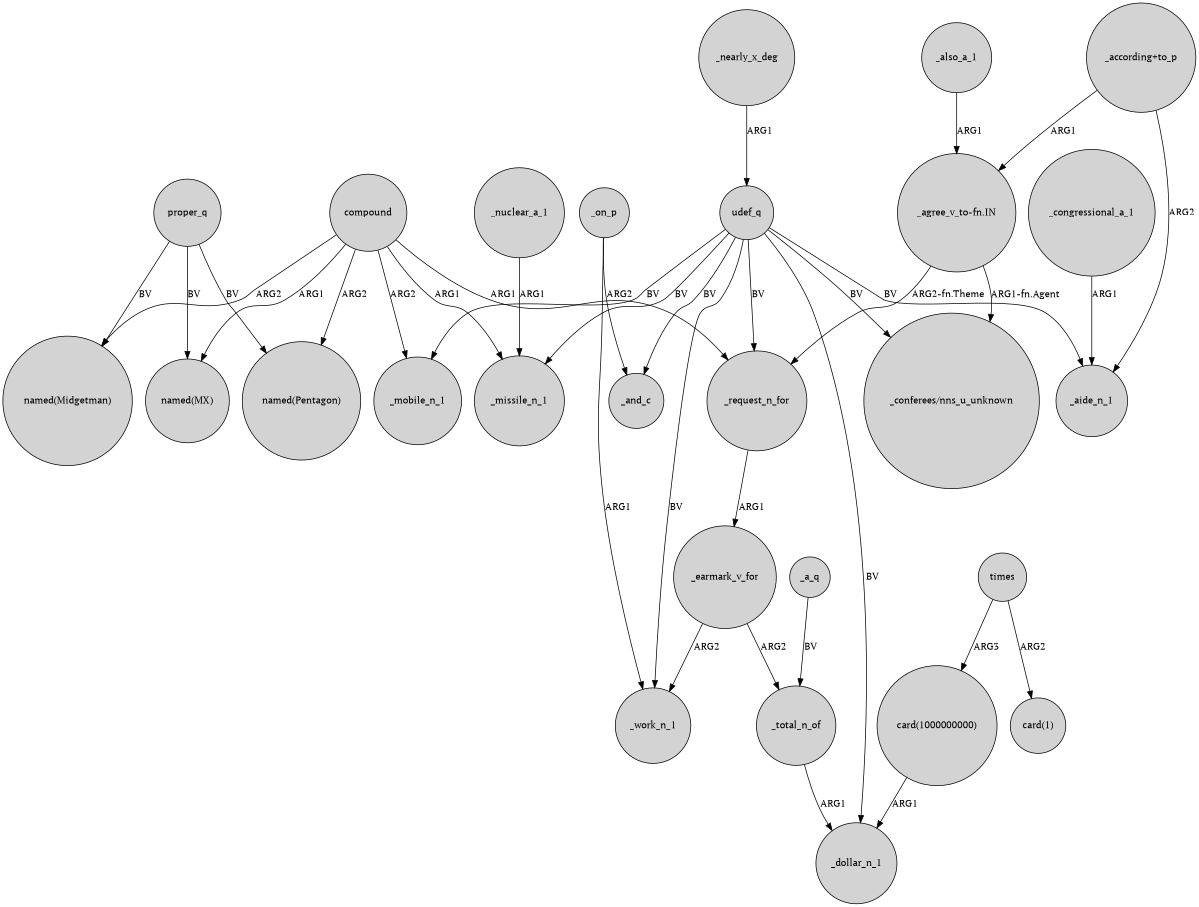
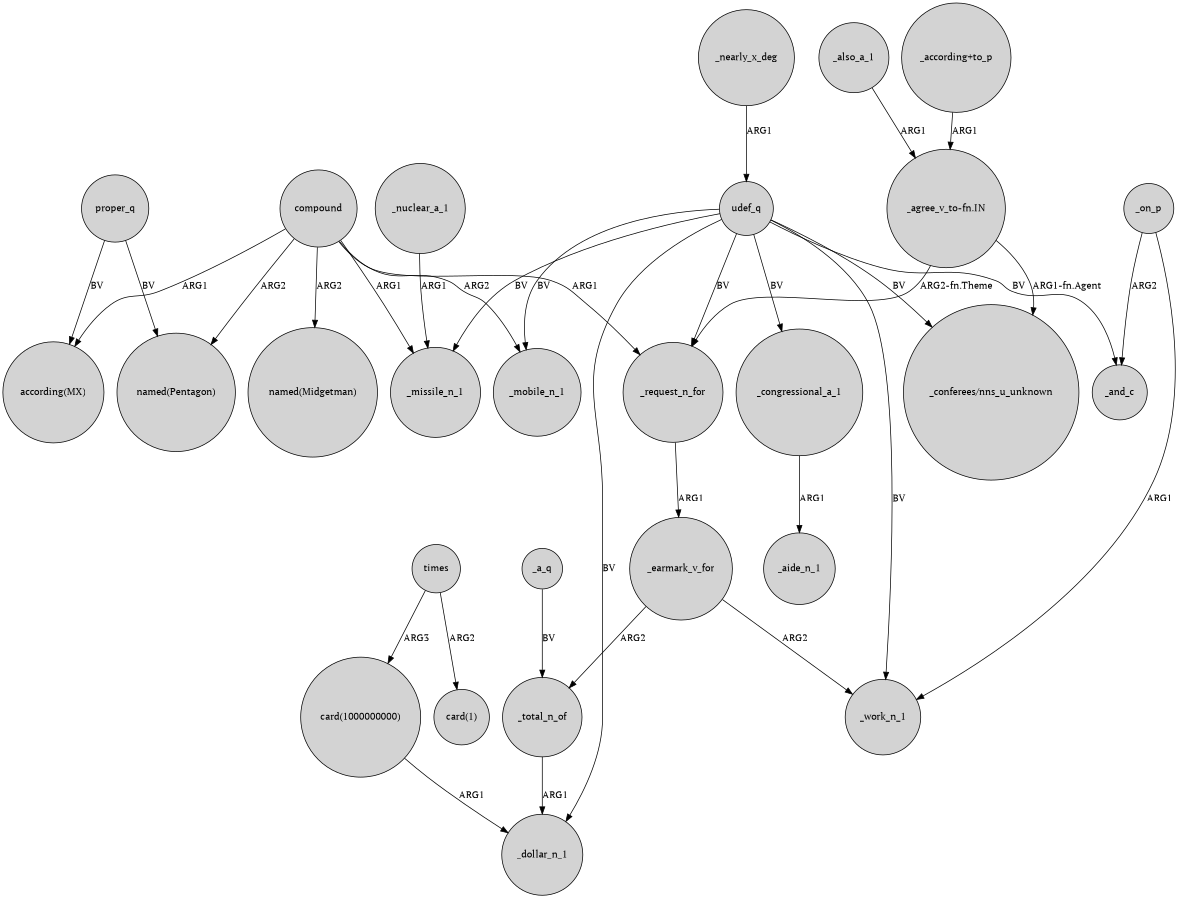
(1167, 243) -> none
(138, 291) -> none
(927, 304) -> (767, 279)
(187, 401) -> (53, 392)
